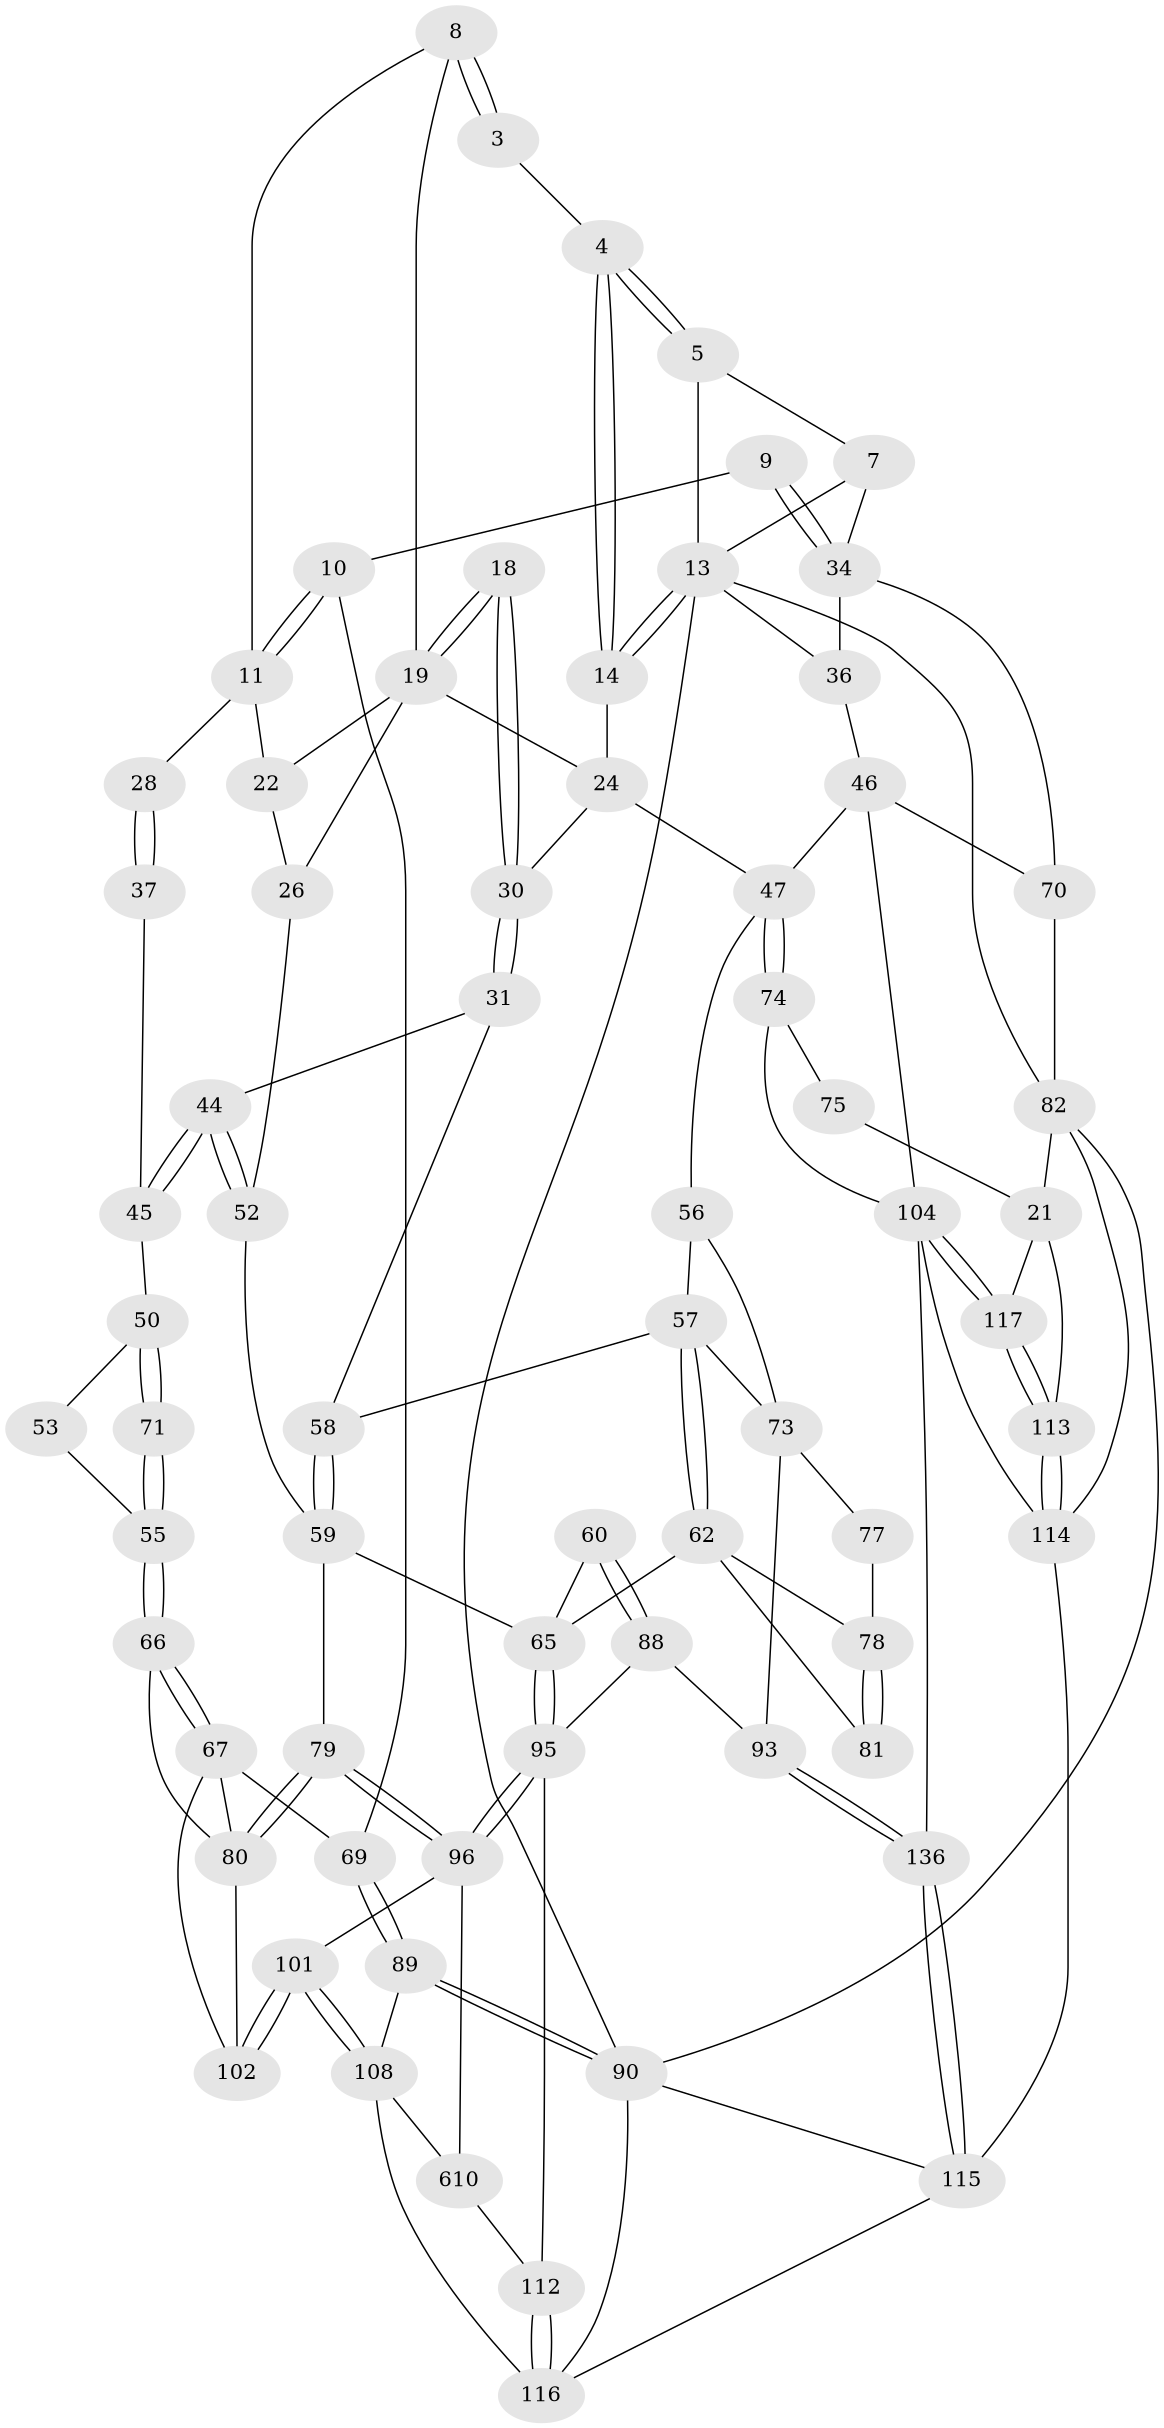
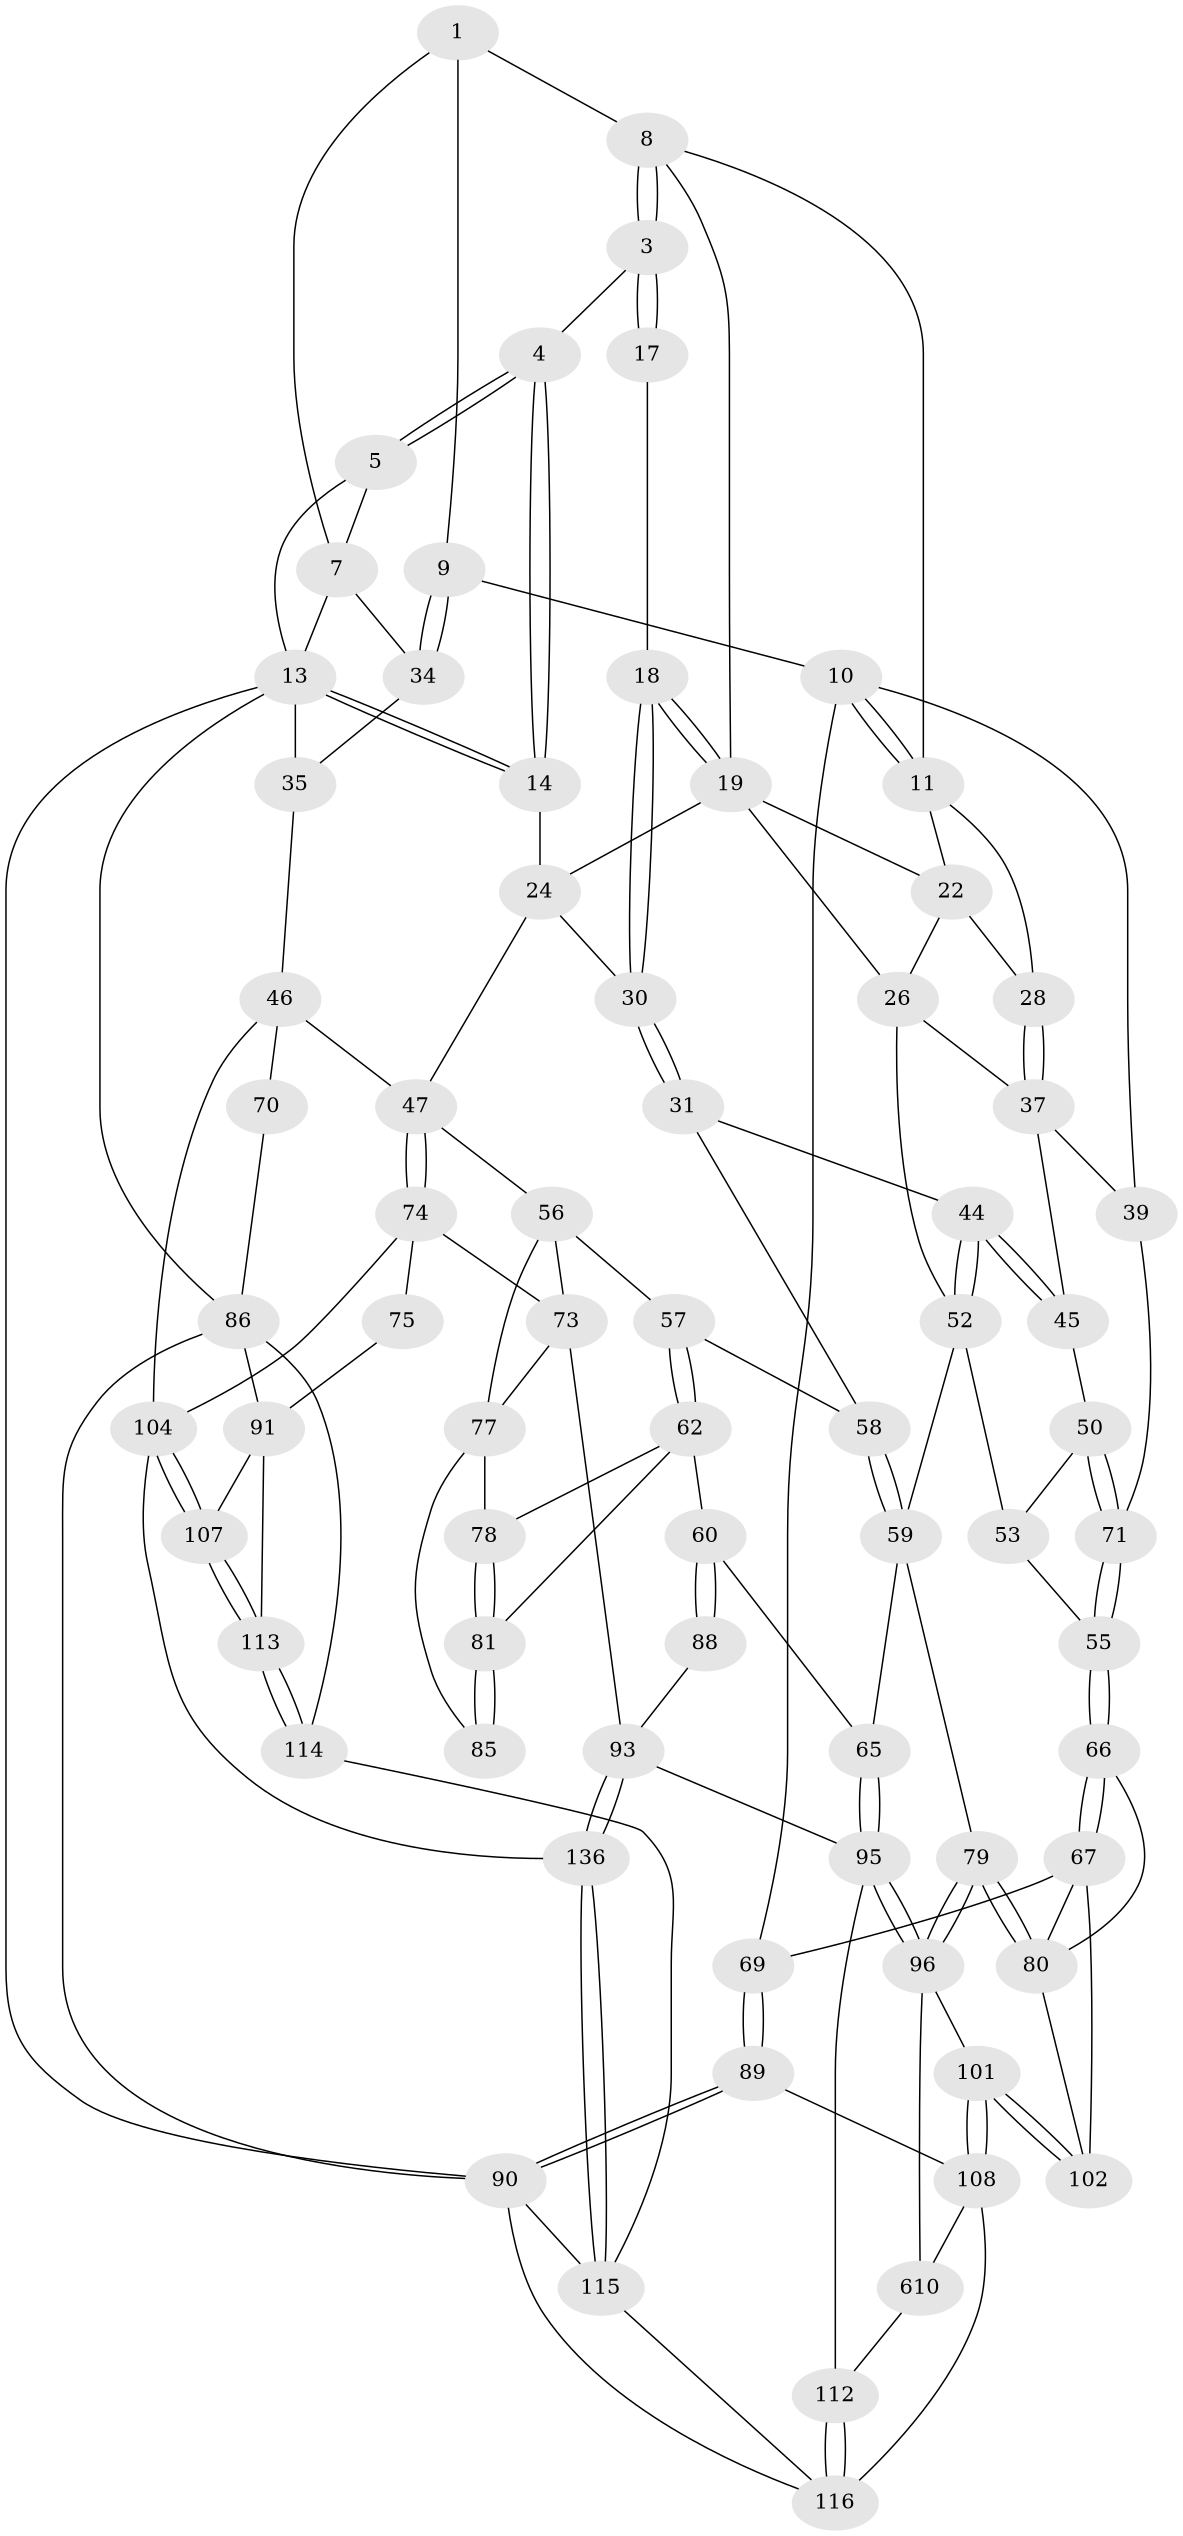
none -> (458, 33)
none -> (647, 355)
(840, 677) -> (295, 785)
(1017, 688) -> none
none -> (993, 946)
none -> (966, 1053)
(1055, 1107) -> (239, 1322)
(1041, 1214) -> (264, 1429)
none -> (1137, 1214)
none -> (506, 1319)
(1004, 1322) -> (204, 1536)
(734, 1375) -> (491, 1268)
(959, 1384) -> none
none -> (985, 1429)
(639, 1580) -> (698, 1482)
(598, 1697) -> (747, 1805)
none -> (485, 1751)
